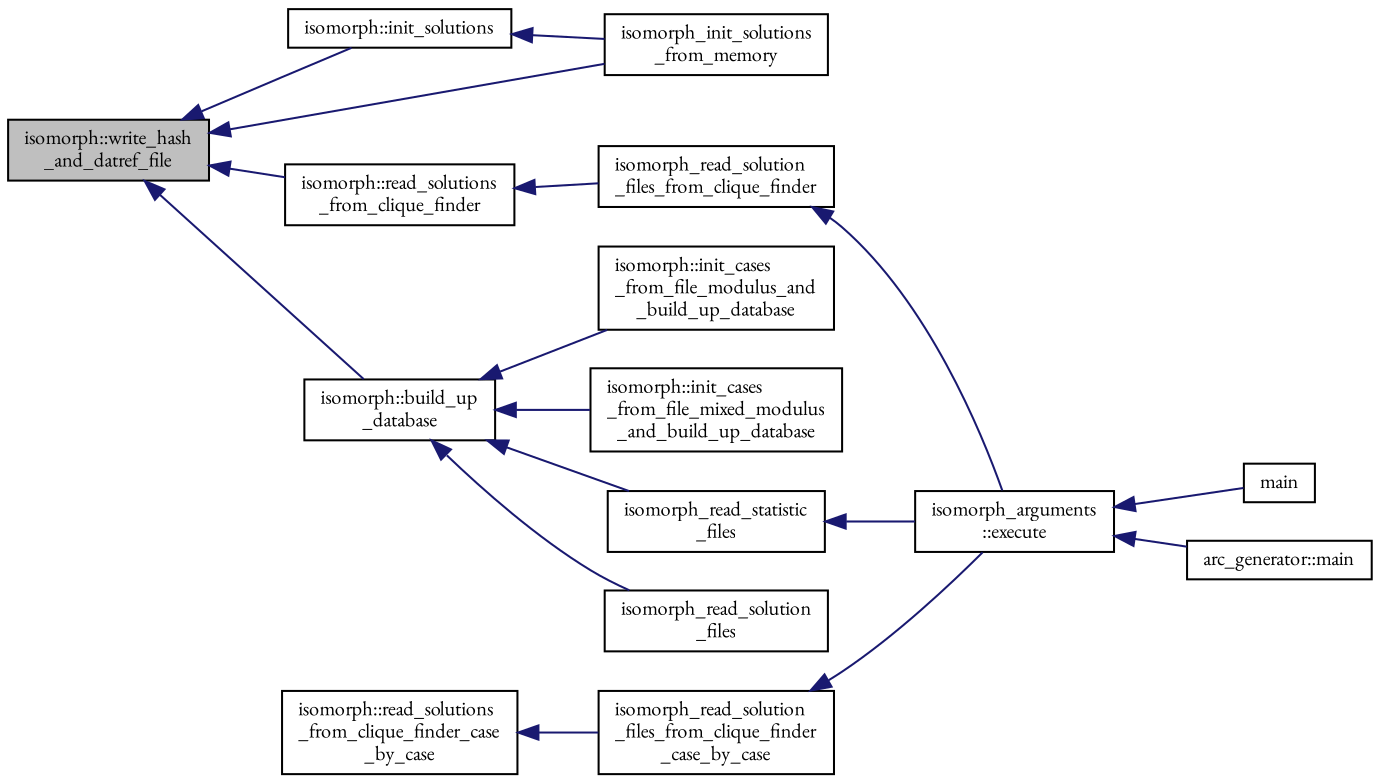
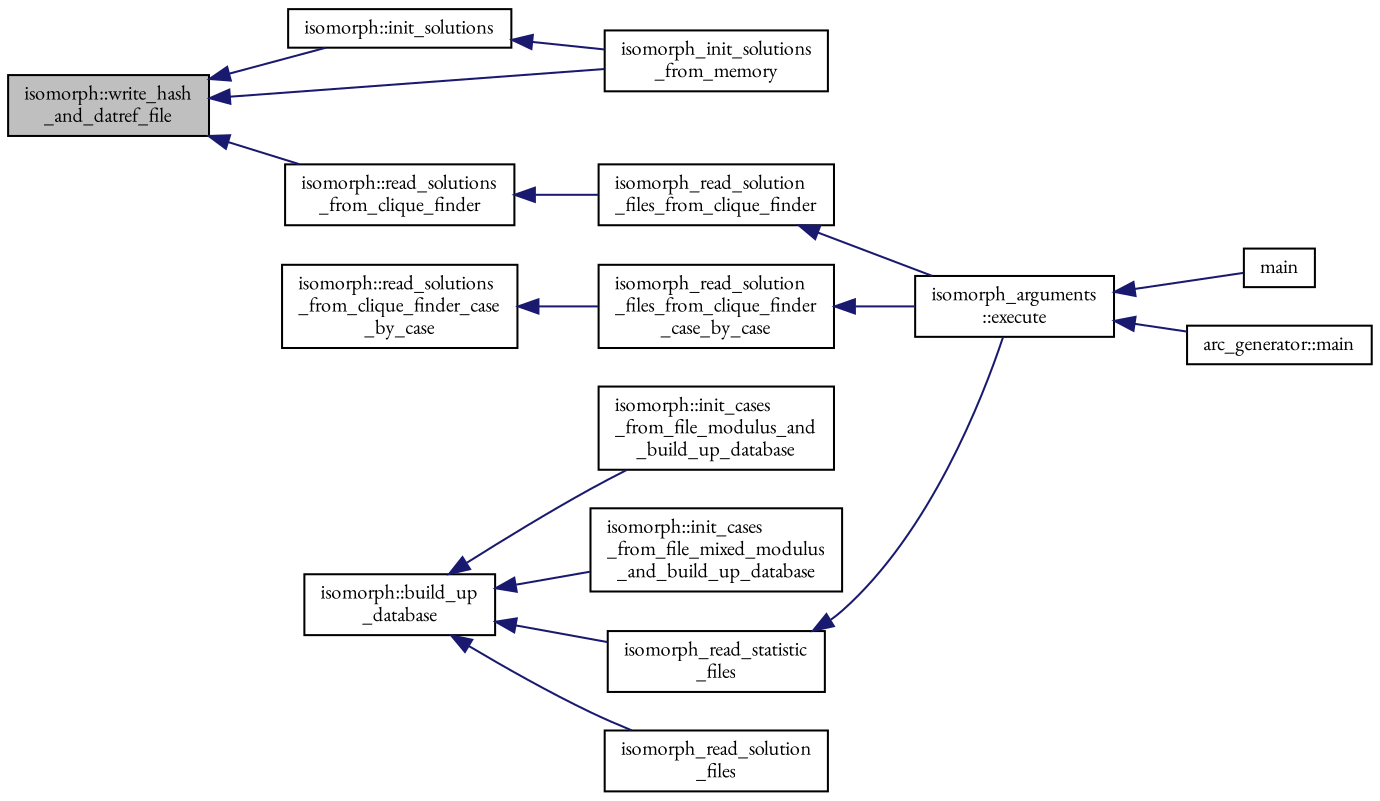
(262, 287) -> none
